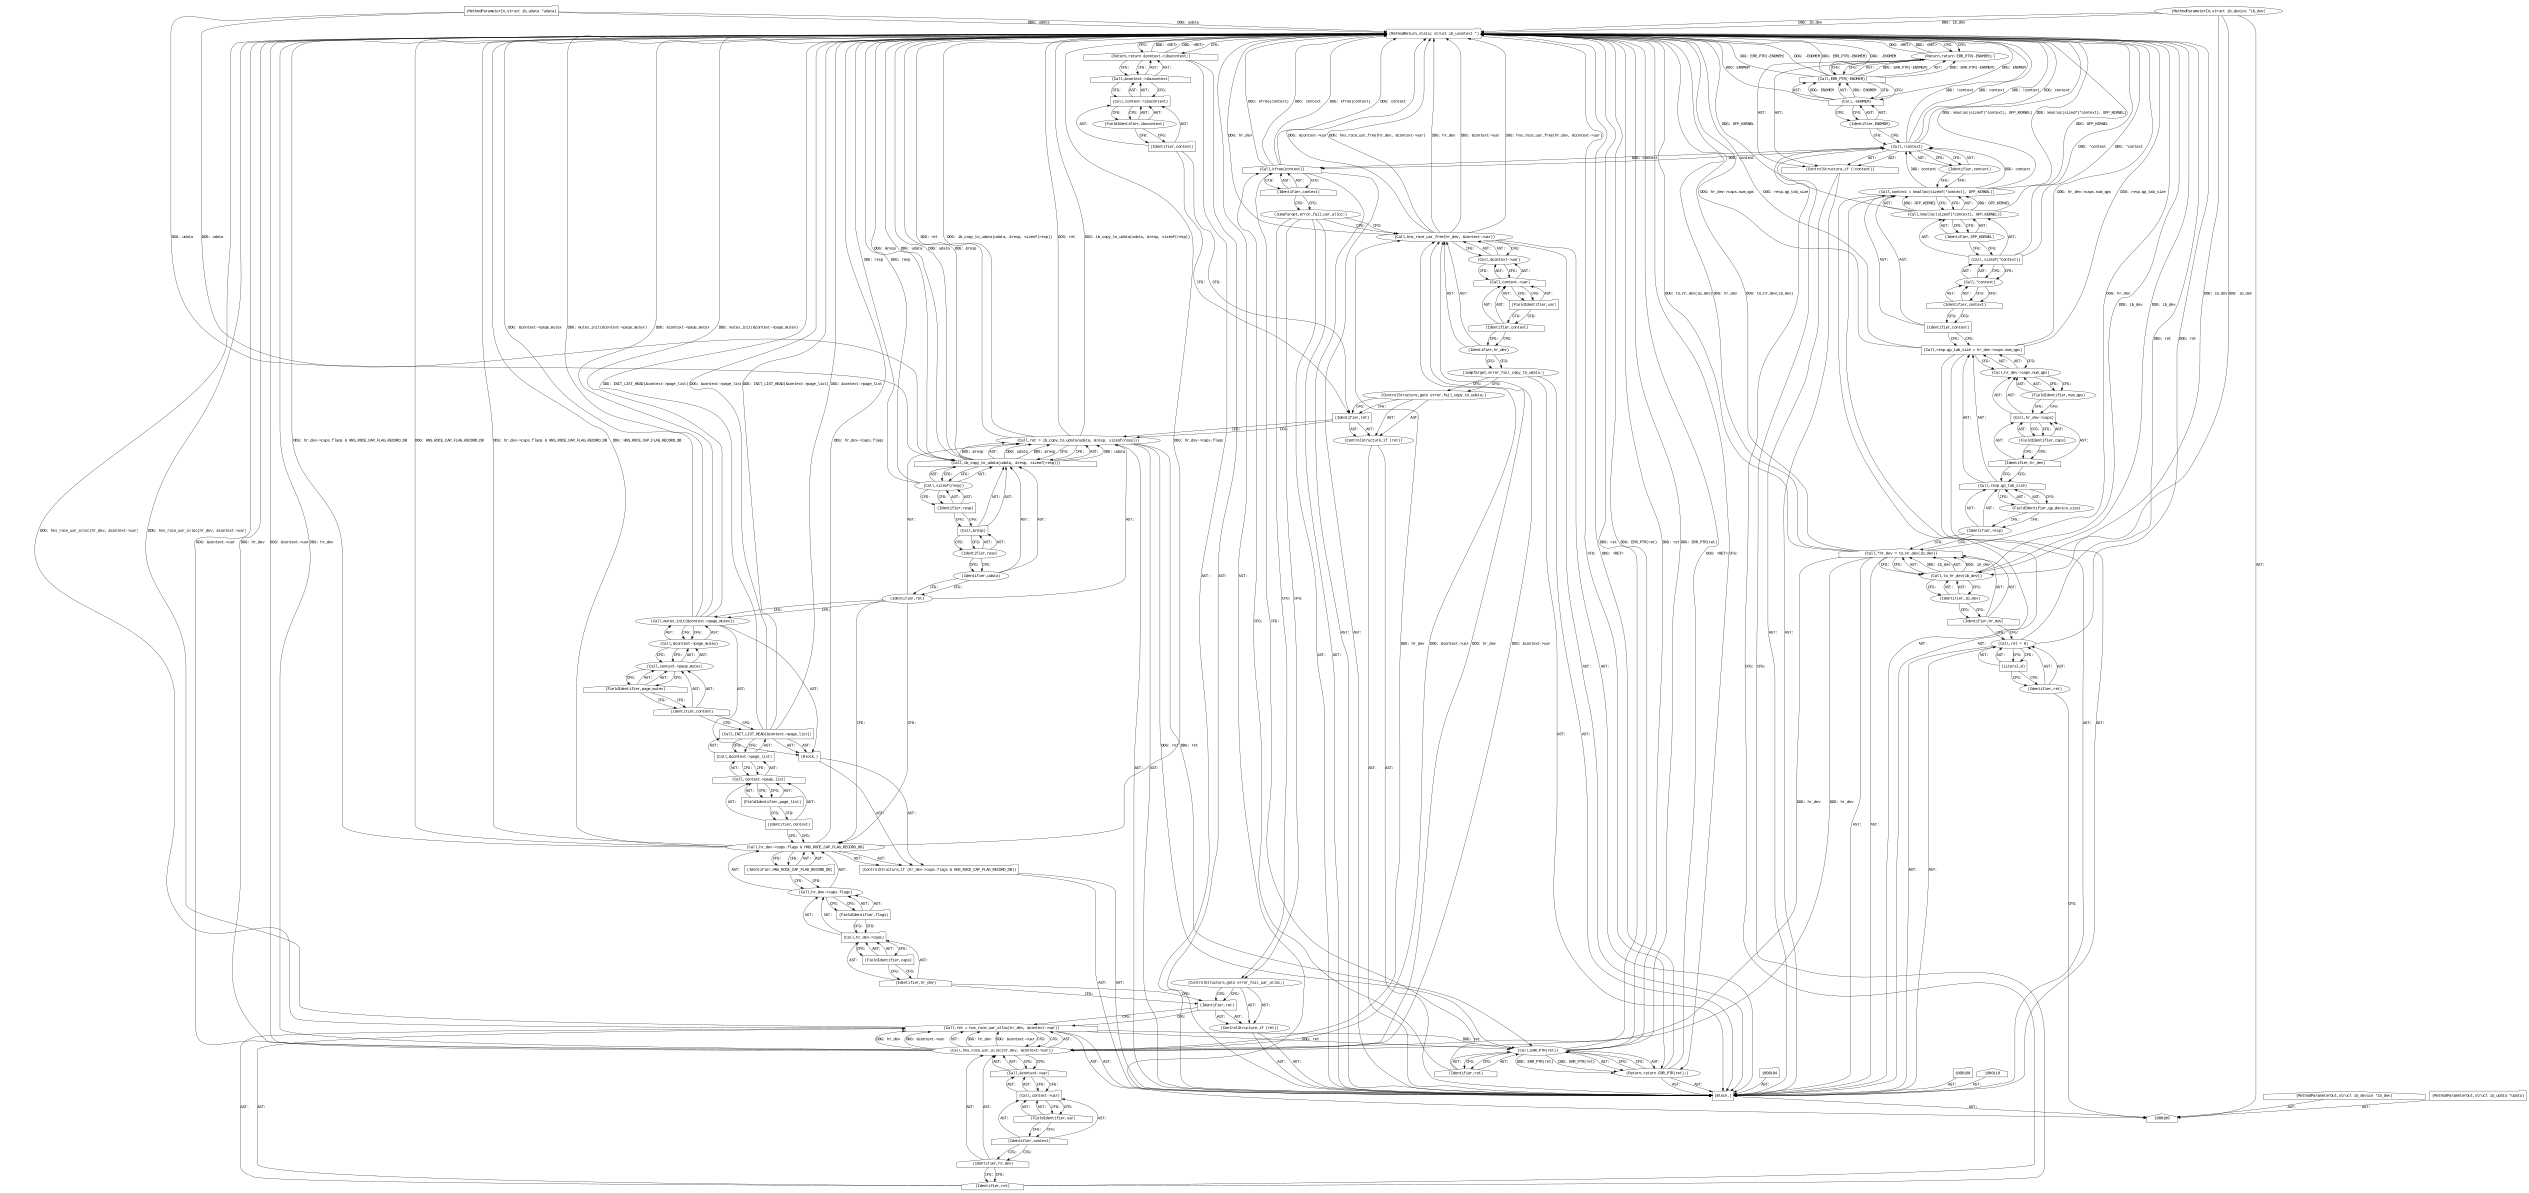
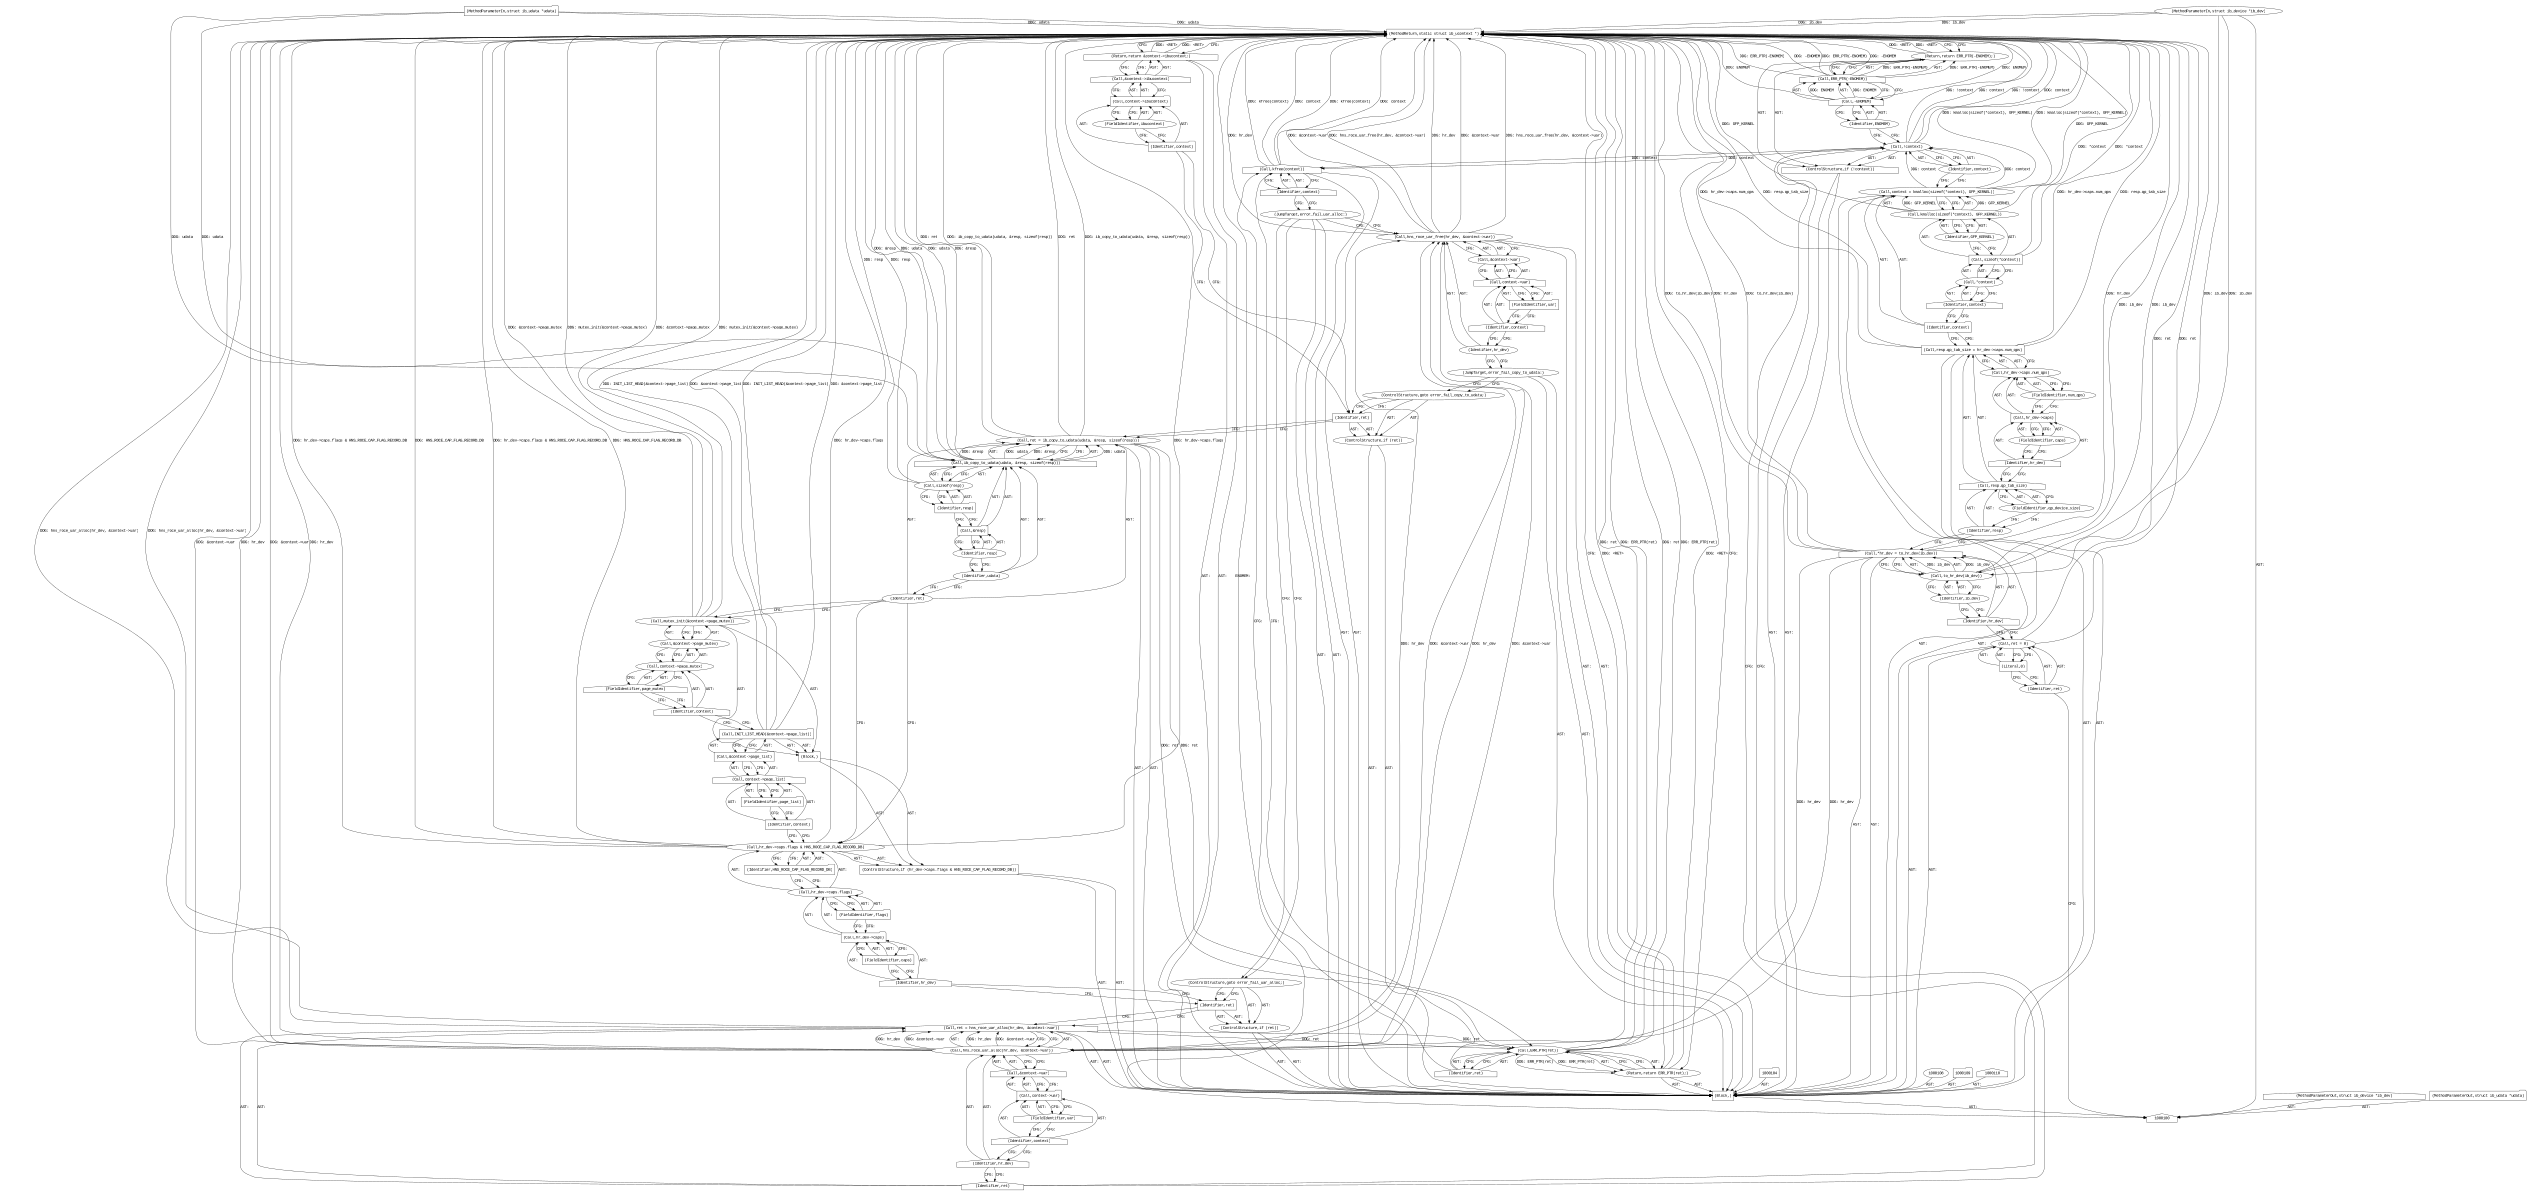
(1244, 576) -> (1244, 576)
none -> (1936, 1073)
